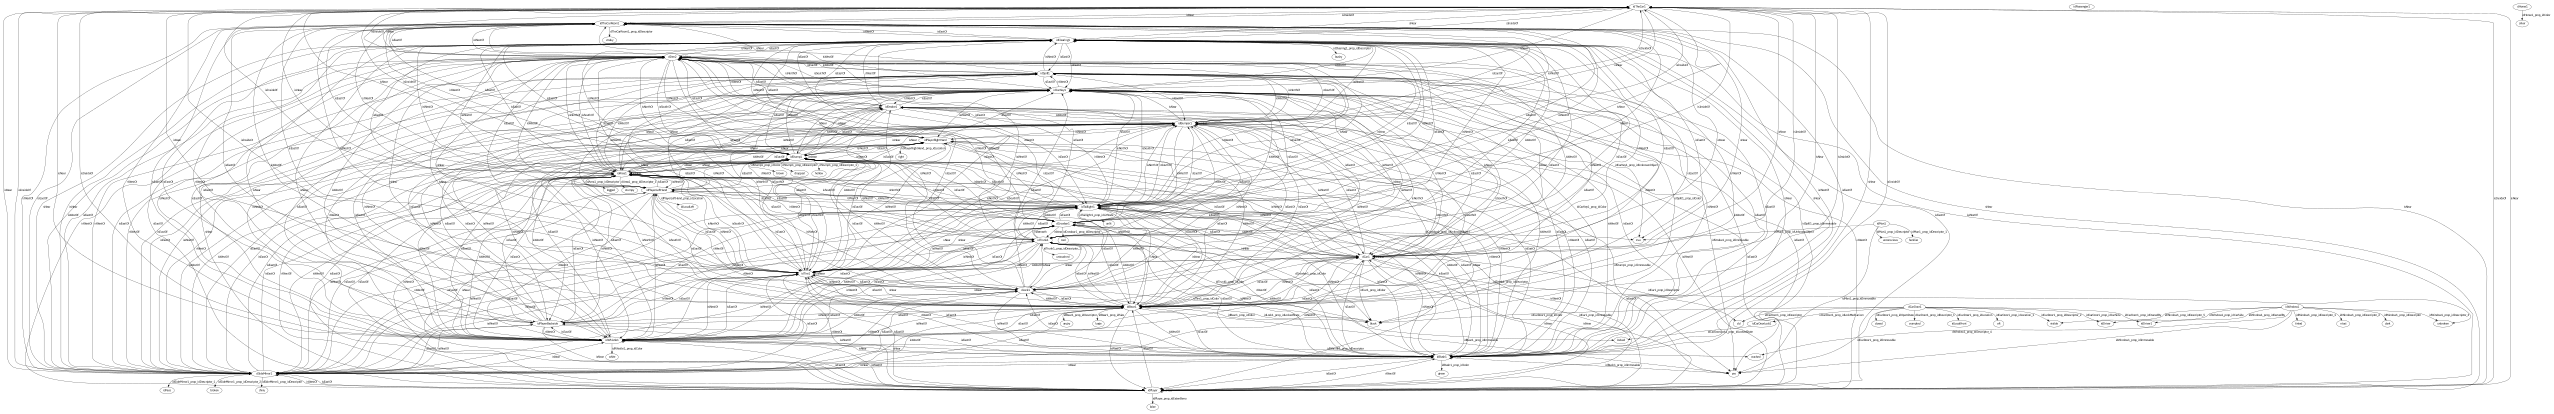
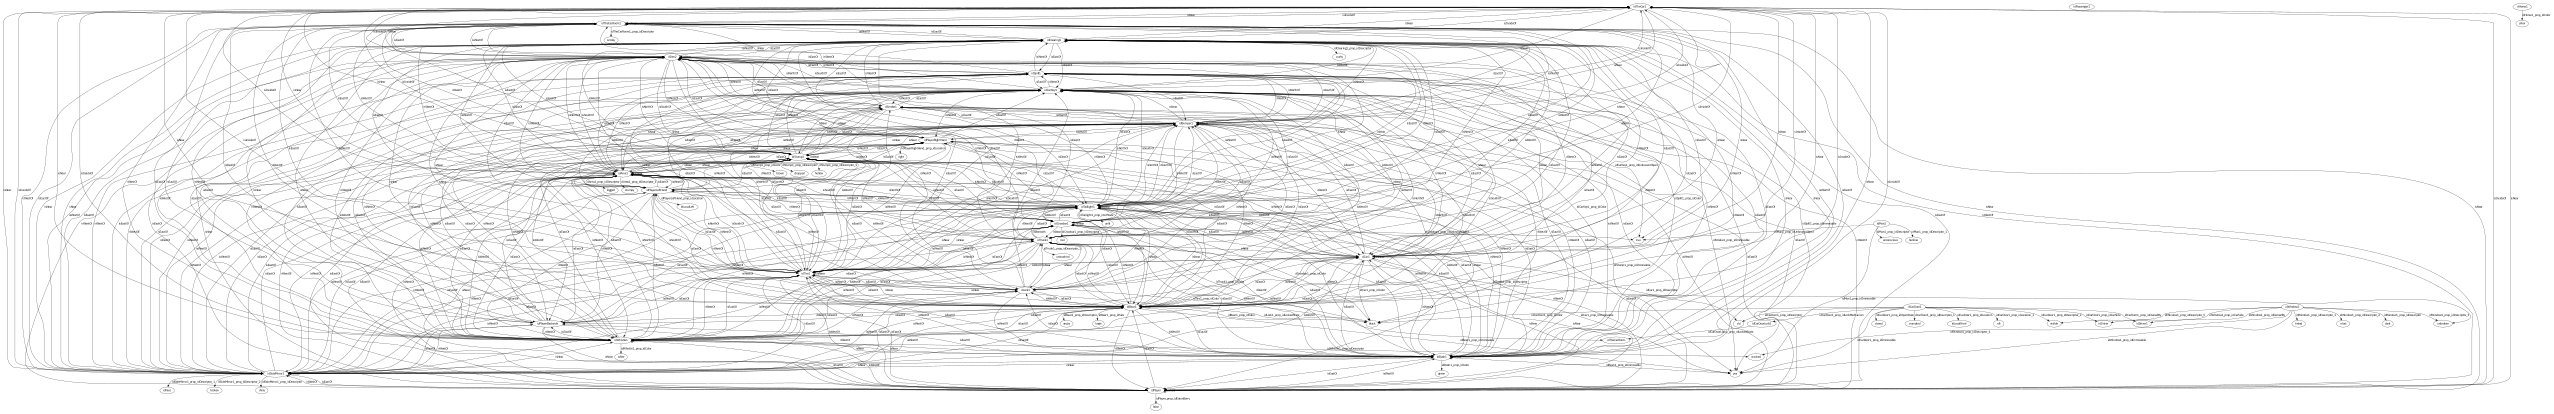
(1621, 340) -> (1616, 340)
